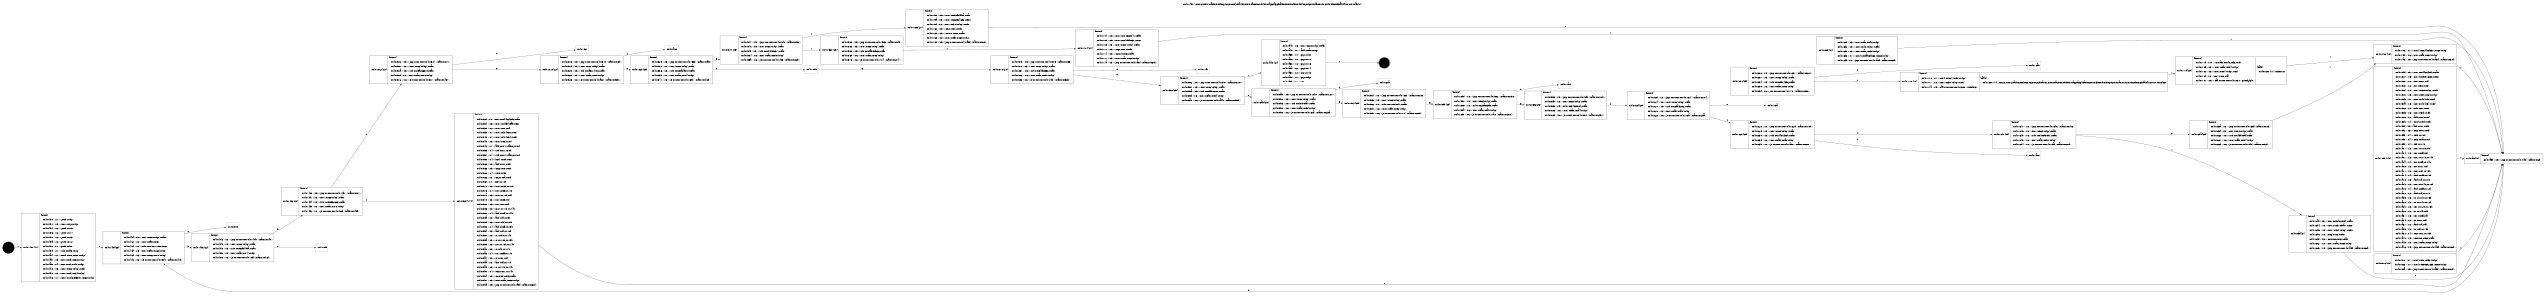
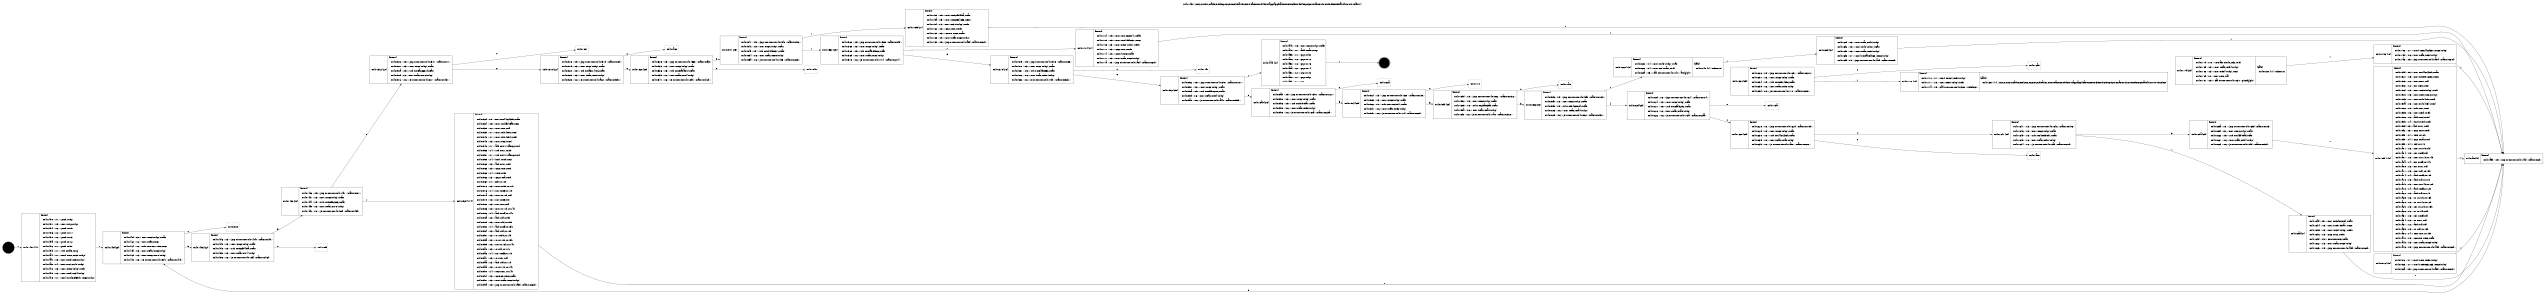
none -> (1668, 67)
(904, 70) -> (946, 60)
(2171, 74) -> none
none -> (1475, 84)
(2325, 96) -> (2322, 147)
